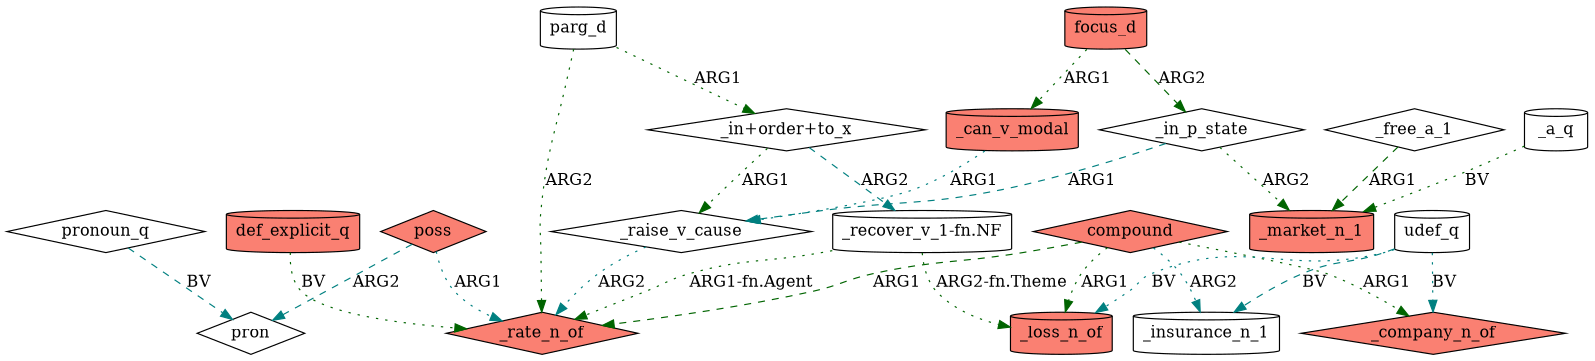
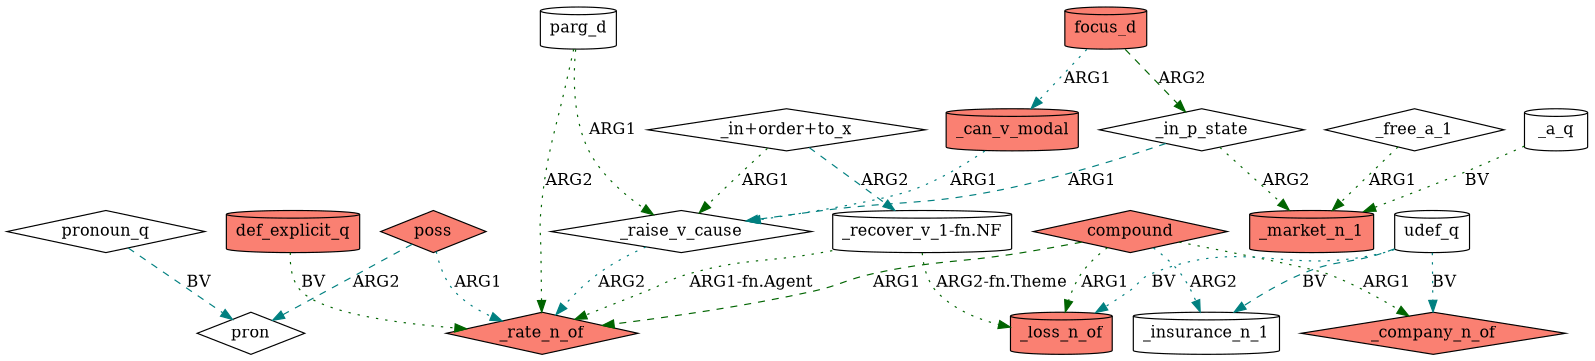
(1063, 75) -> (1063, 75)
(680, 78) -> (584, 140)
(1369, 174) -> (1369, 174)
